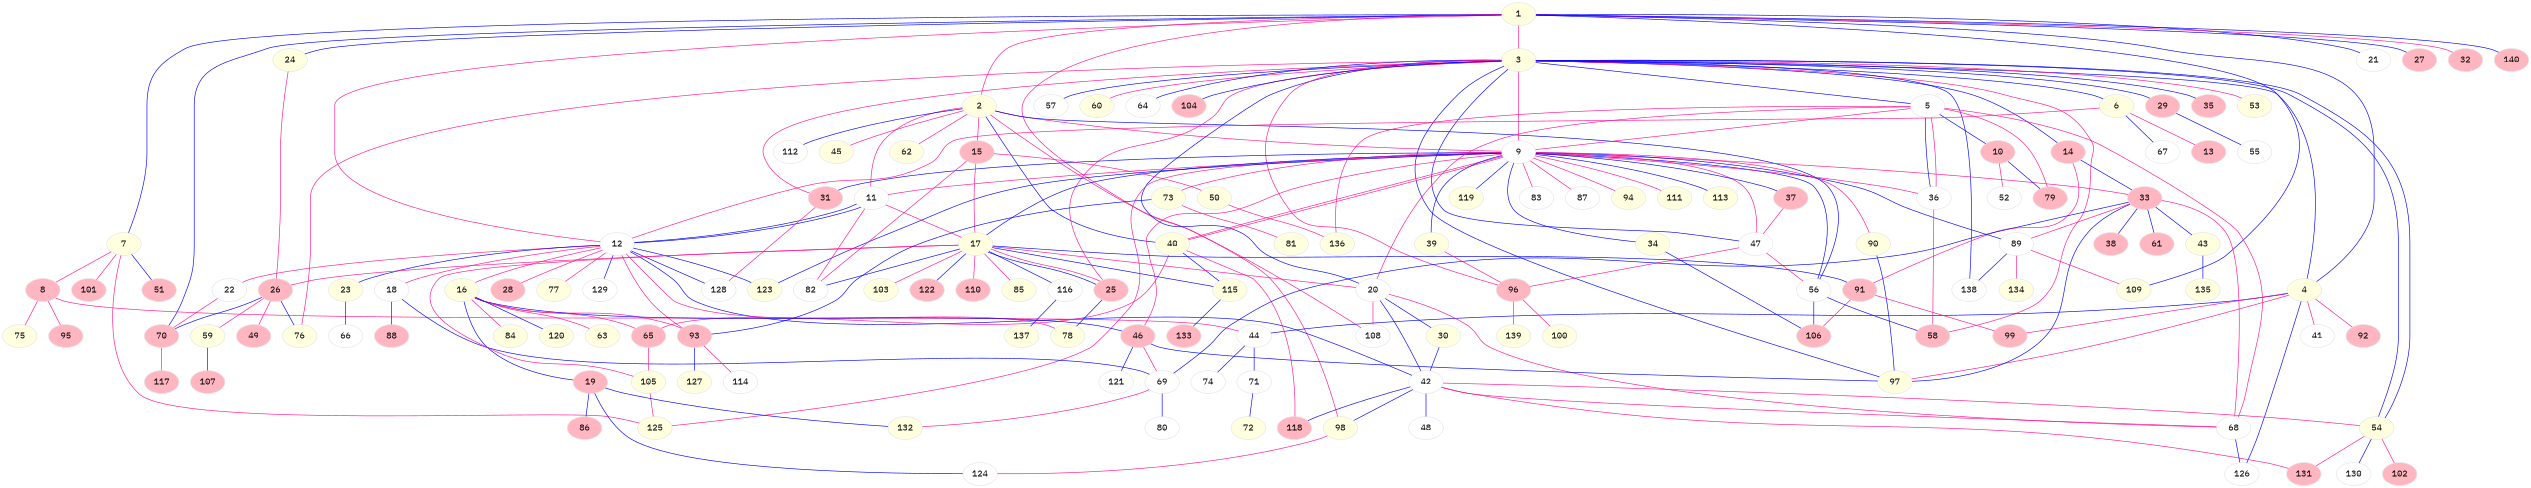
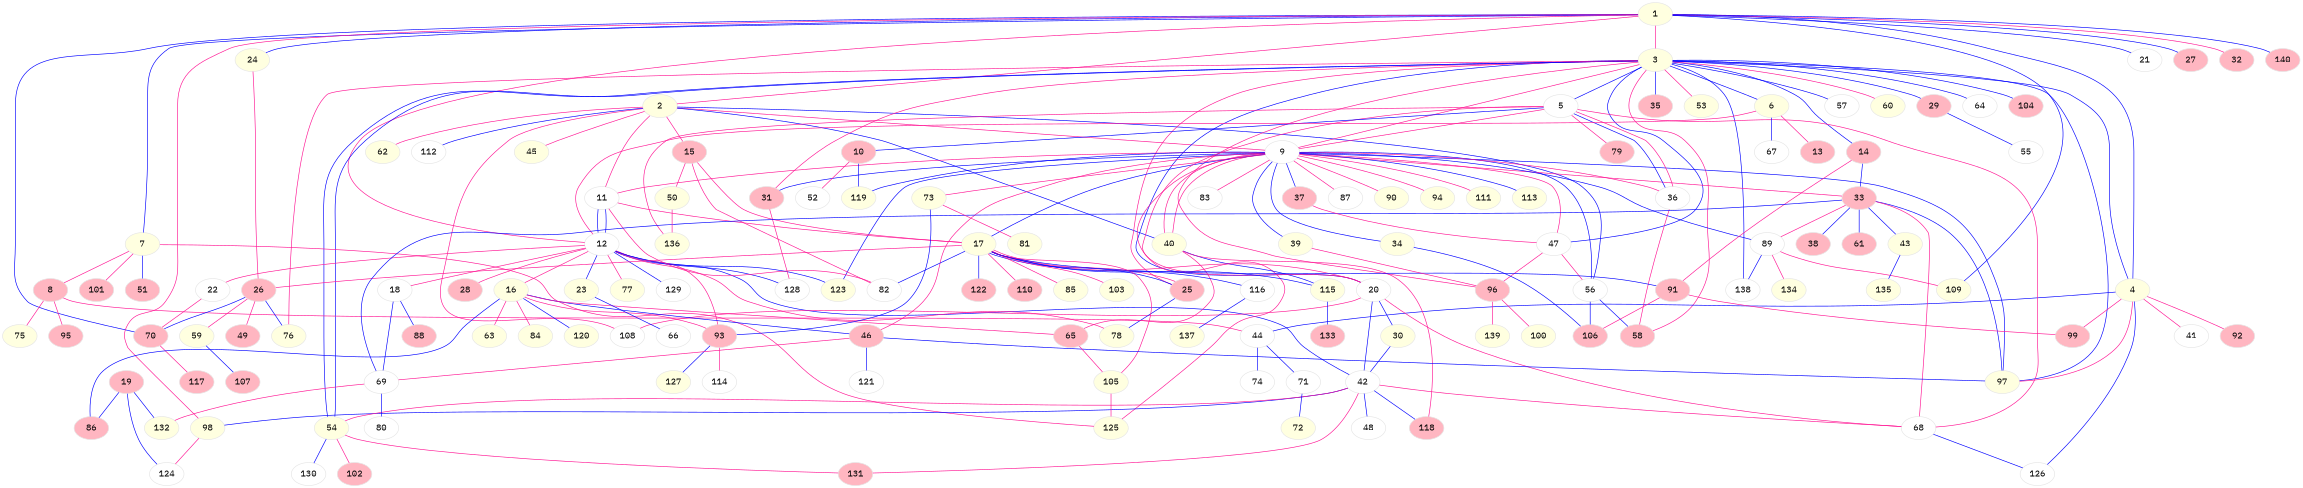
(2024, 175) -> (859, 171)
(1888, 310) -> (1714, 171)
(504, 359) -> (285, 353)
